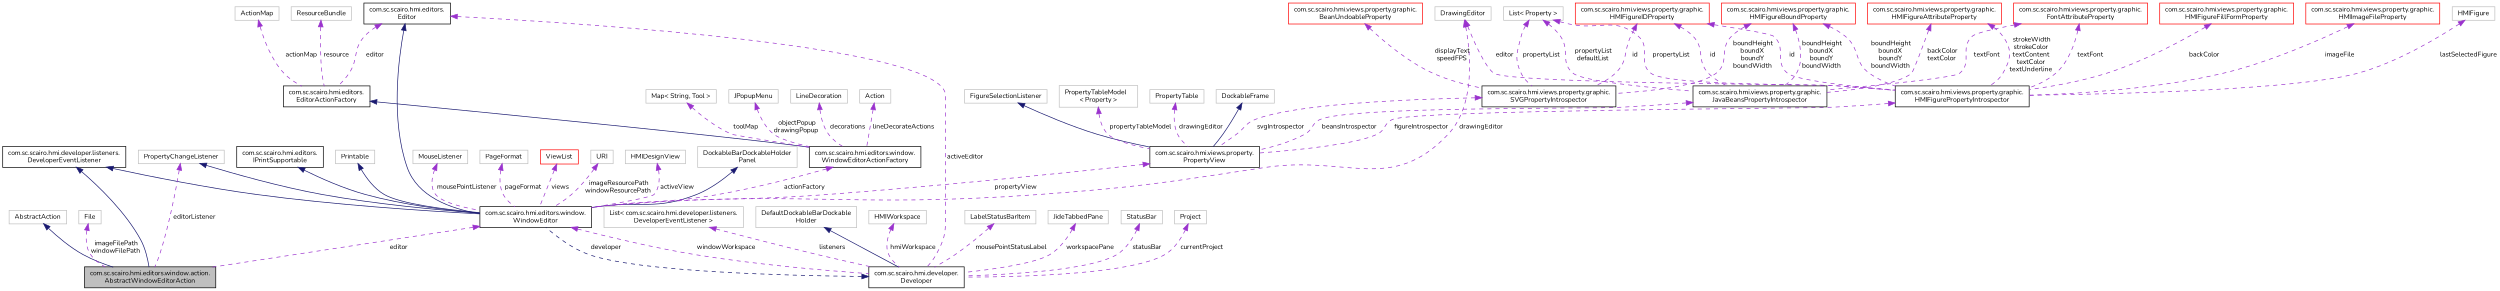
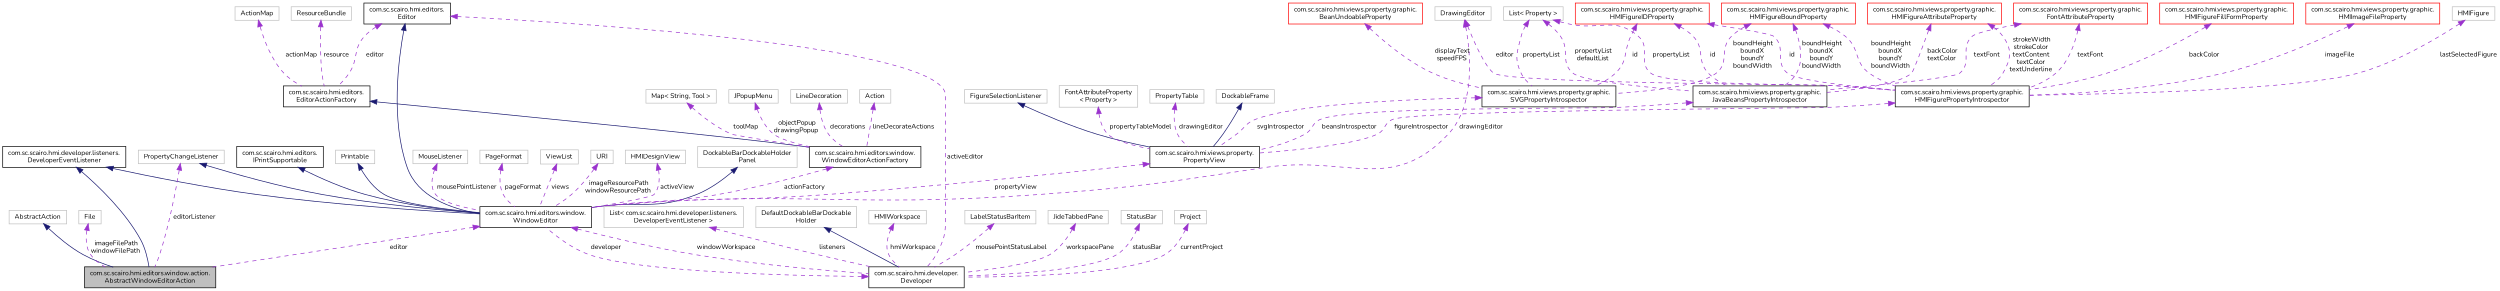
(1098, 96) -> (1098, 96)
(559, 157) -> (559, 157)
(699, 271) -> (699, 271)
